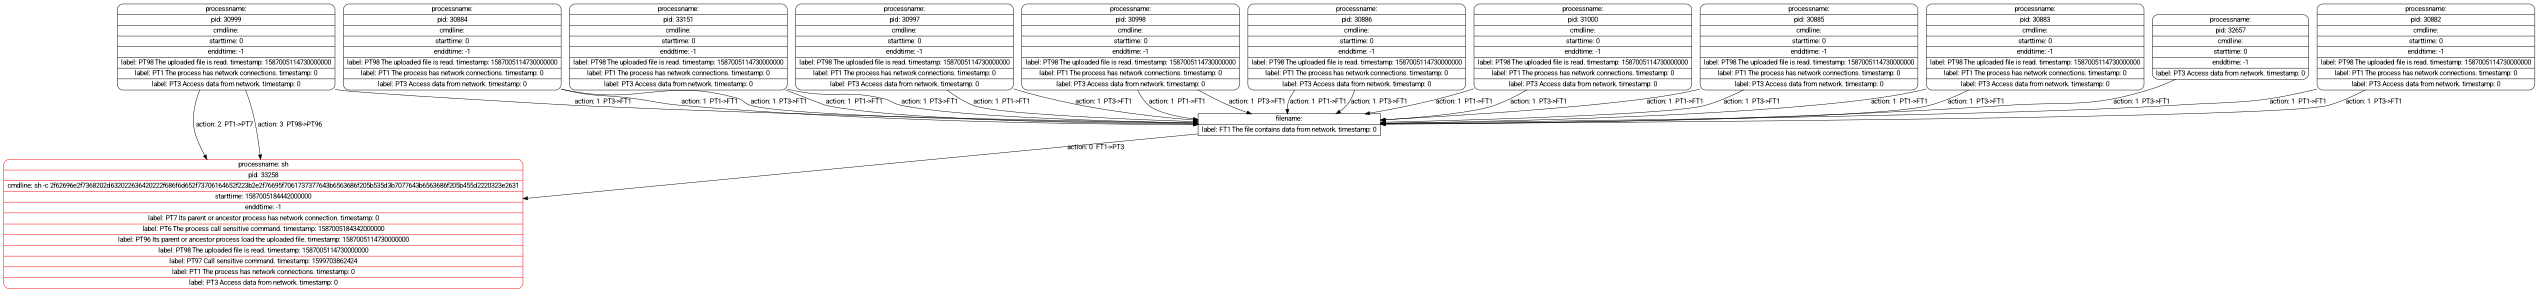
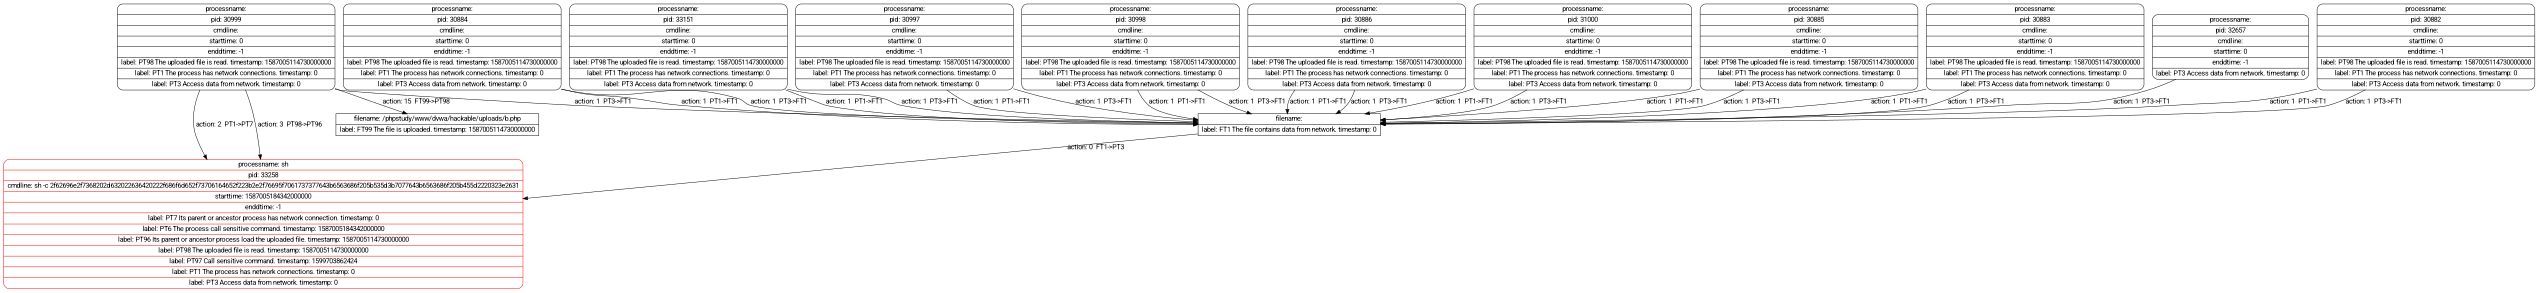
none -> (437, 125)
(263, 197) -> (263, 197)
